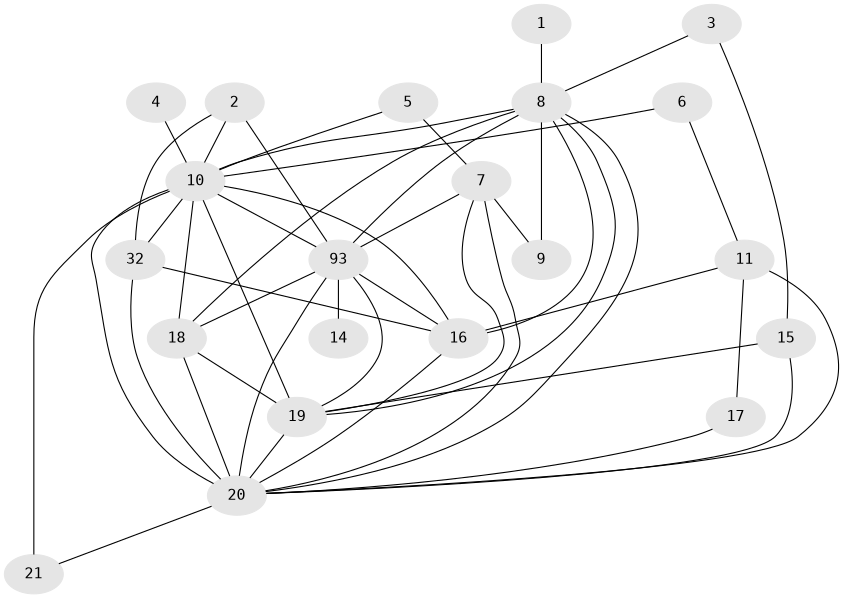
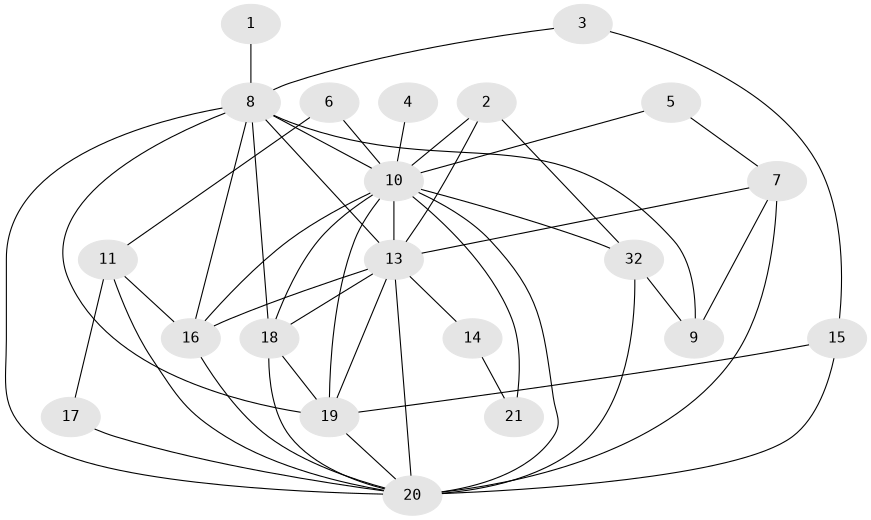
(338, 260) -> (394, 260)
(297, 299) -> (664, 299)
(495, 361) -> none
(135, 535) -> (493, 378)
